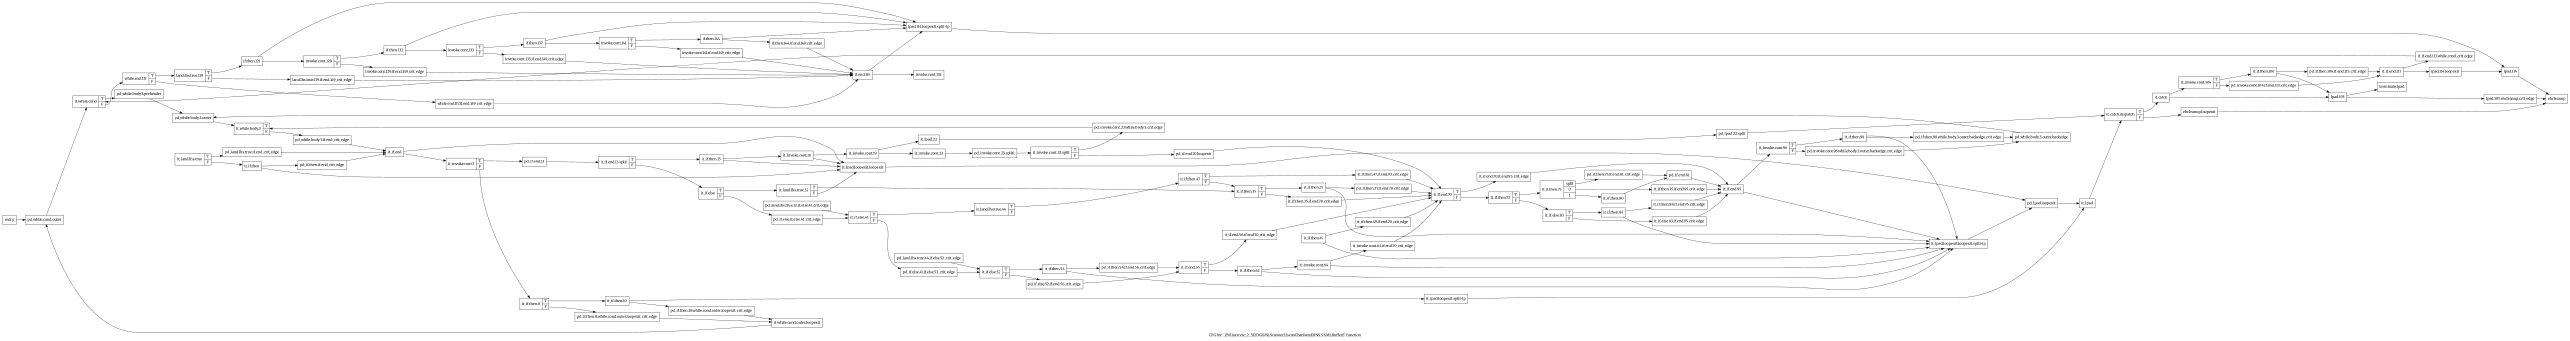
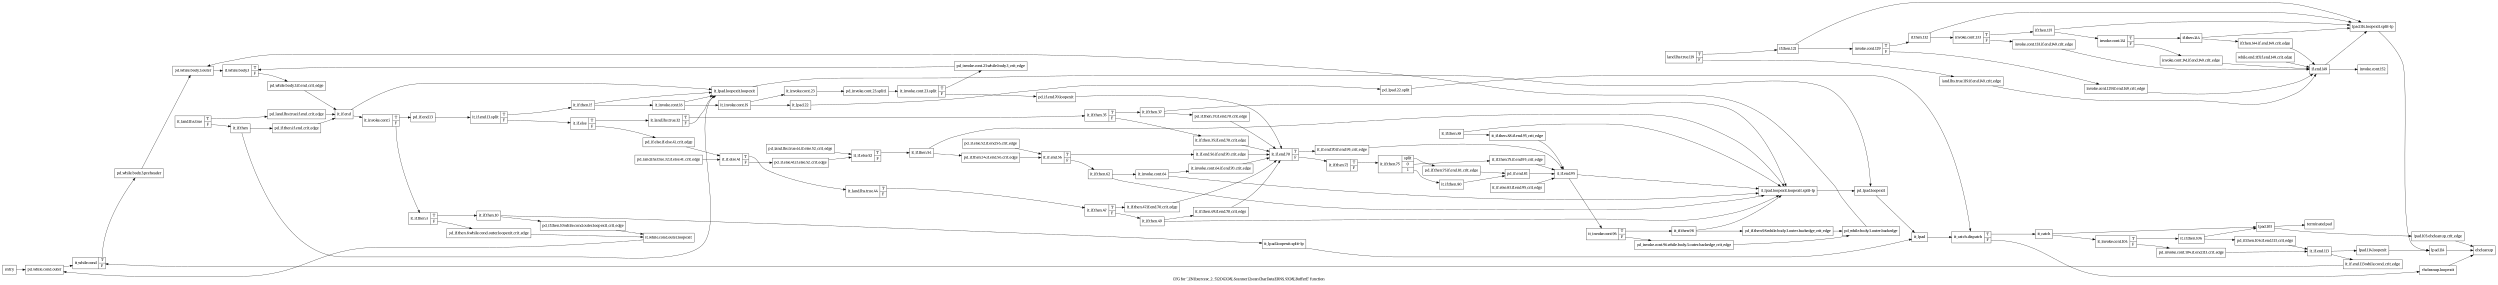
(139, 79) -> none
(1221, 183) -> (1127, 215)
(1558, 216) -> none
(1023, 276) -> none
